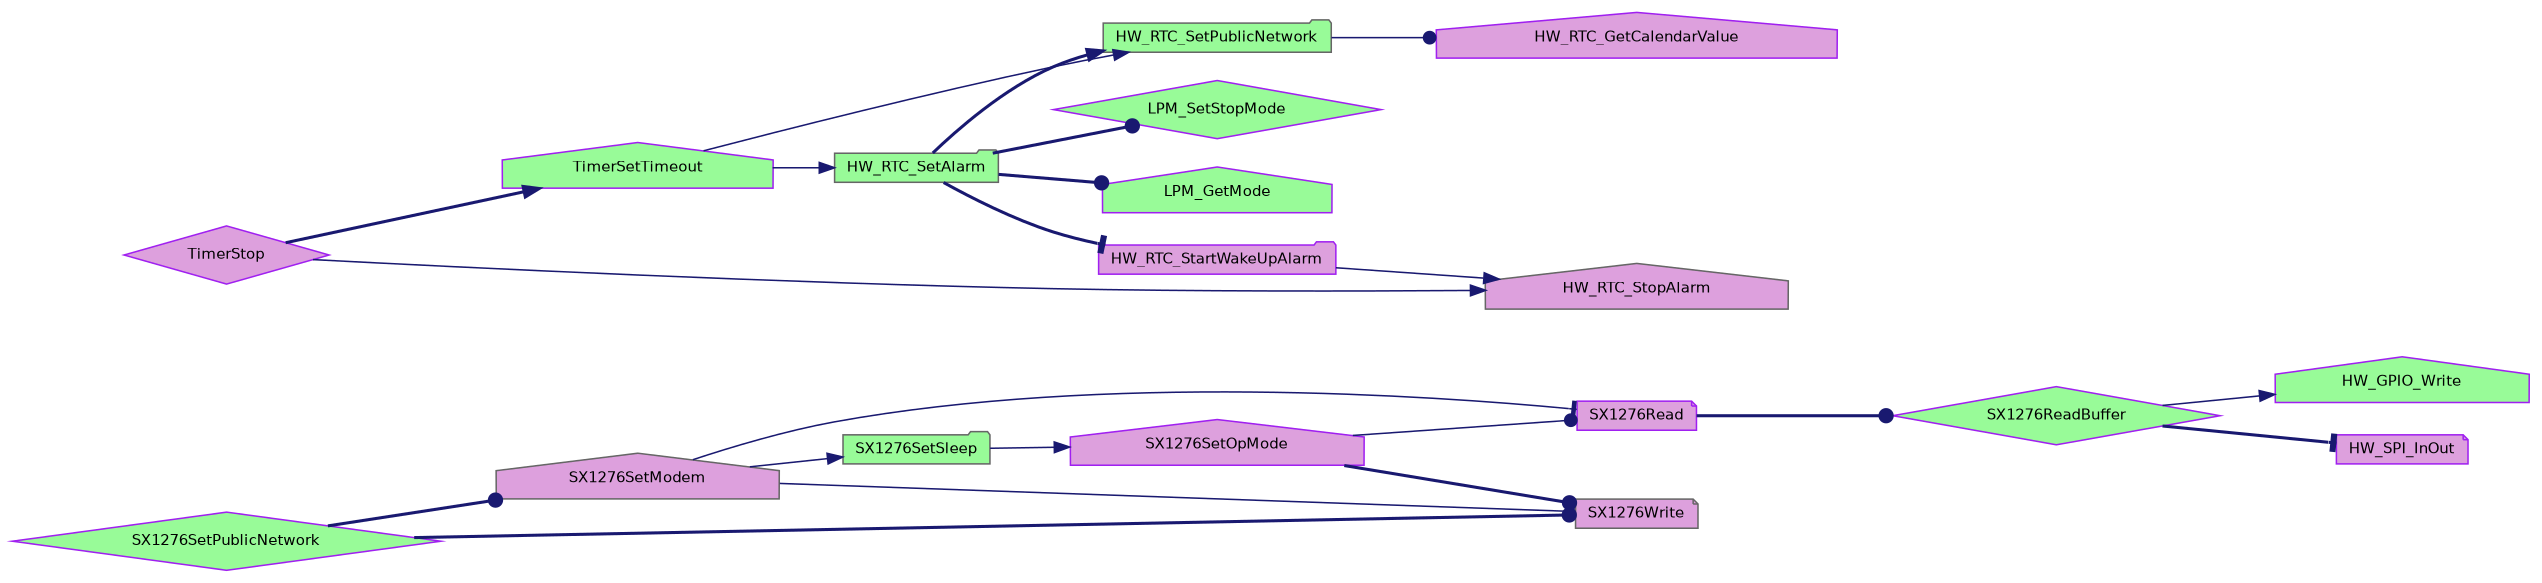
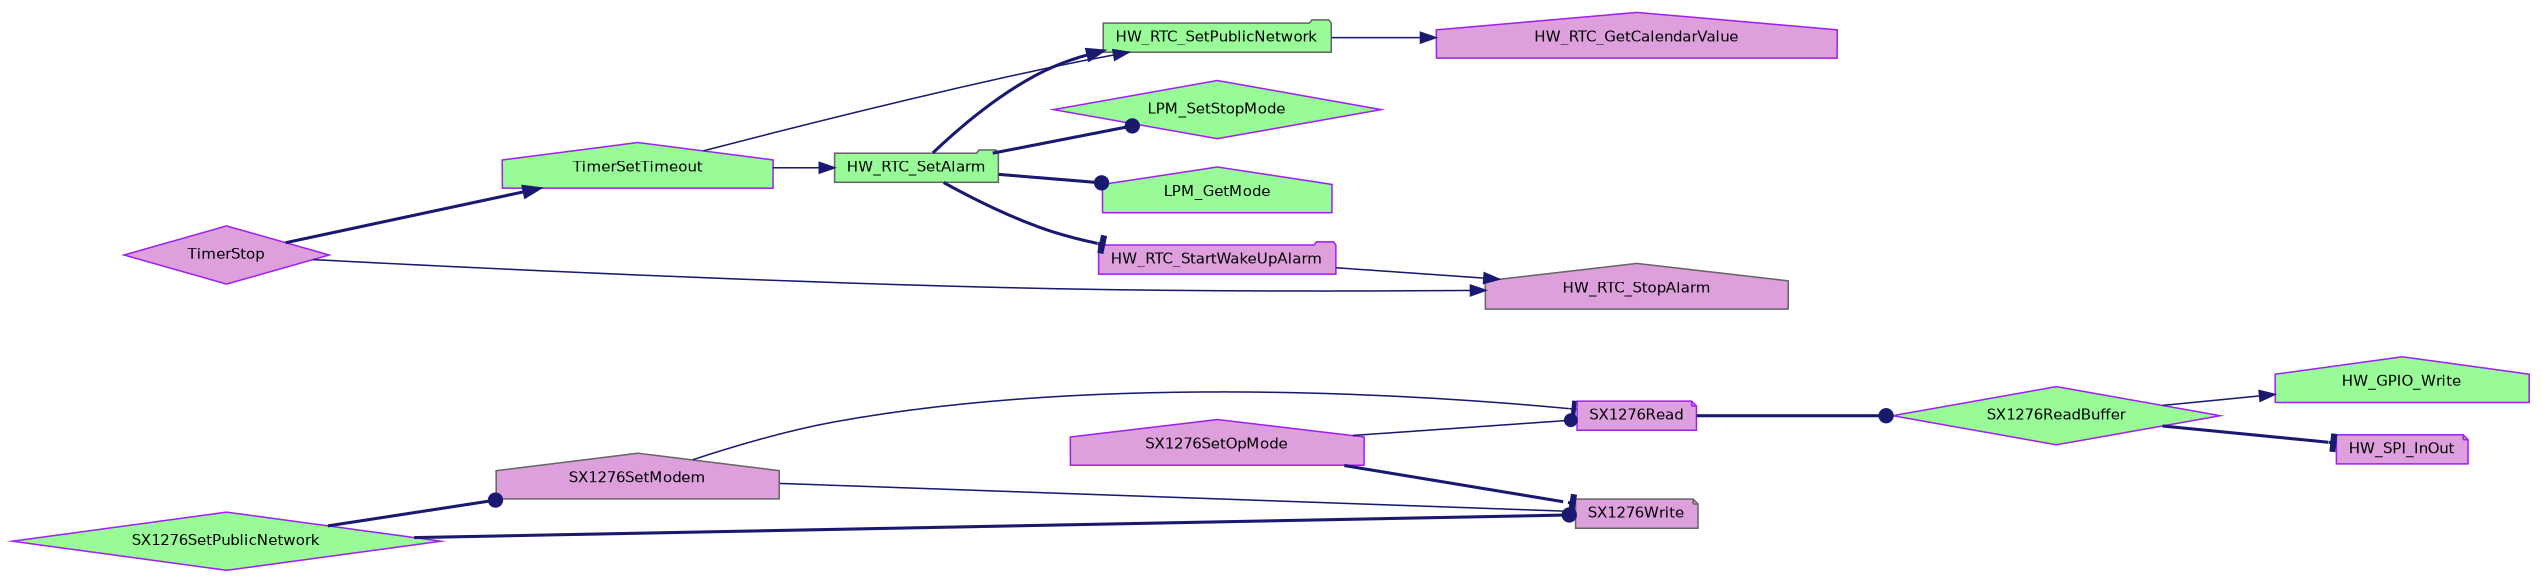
(1377, 38) -> (1377, 38)
(916, 449) -> none
(1454, 484) -> (1454, 484)
